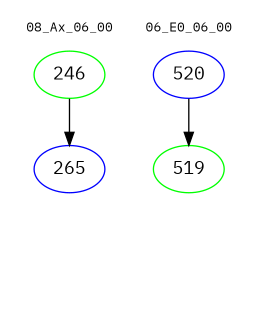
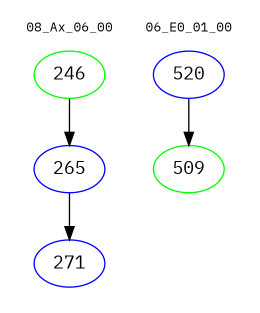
(189, 28) -> (189, 28)
(189, 169) -> (189, 169)
none -> (69, 264)
